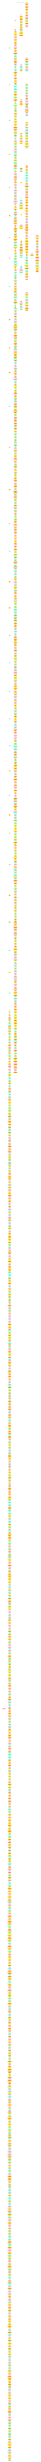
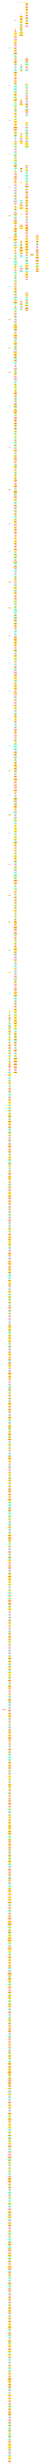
none -> (10, 1195)
